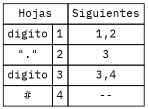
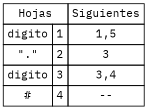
(106, 34) -> (106, 34)
